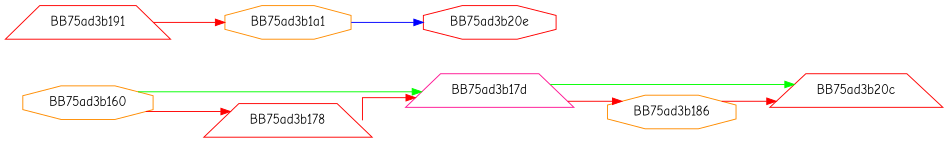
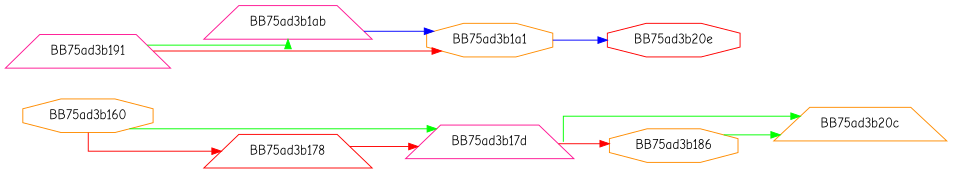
(88, 22) -> (88, 51)
none -> (288, 22)
(856, 91) -> (860, 124)
(744, 101) -> (747, 135)
